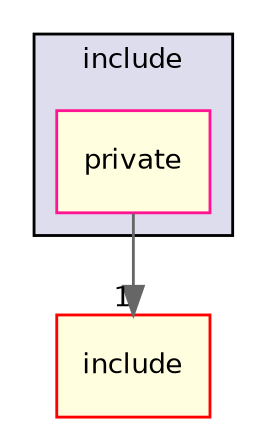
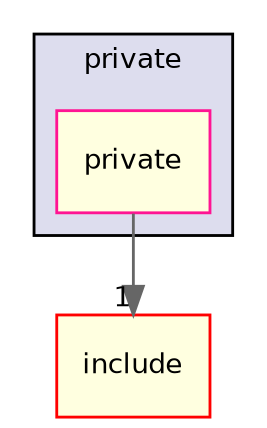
(133, 61) -> (133, 61)
